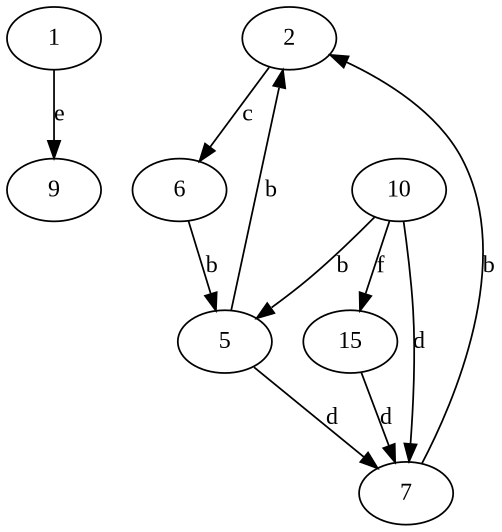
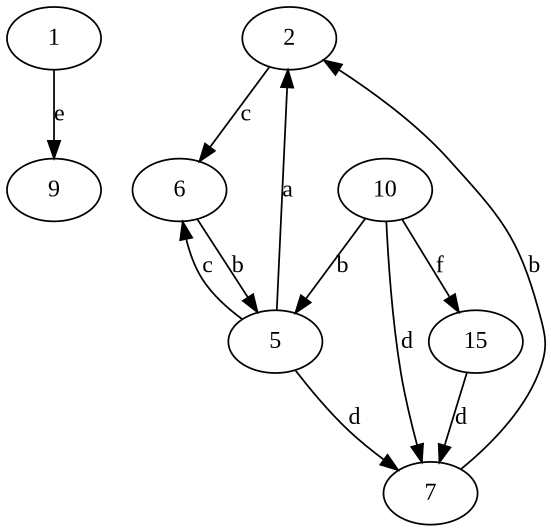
(271, 190) -> (288, 190)
none -> (206, 285)
